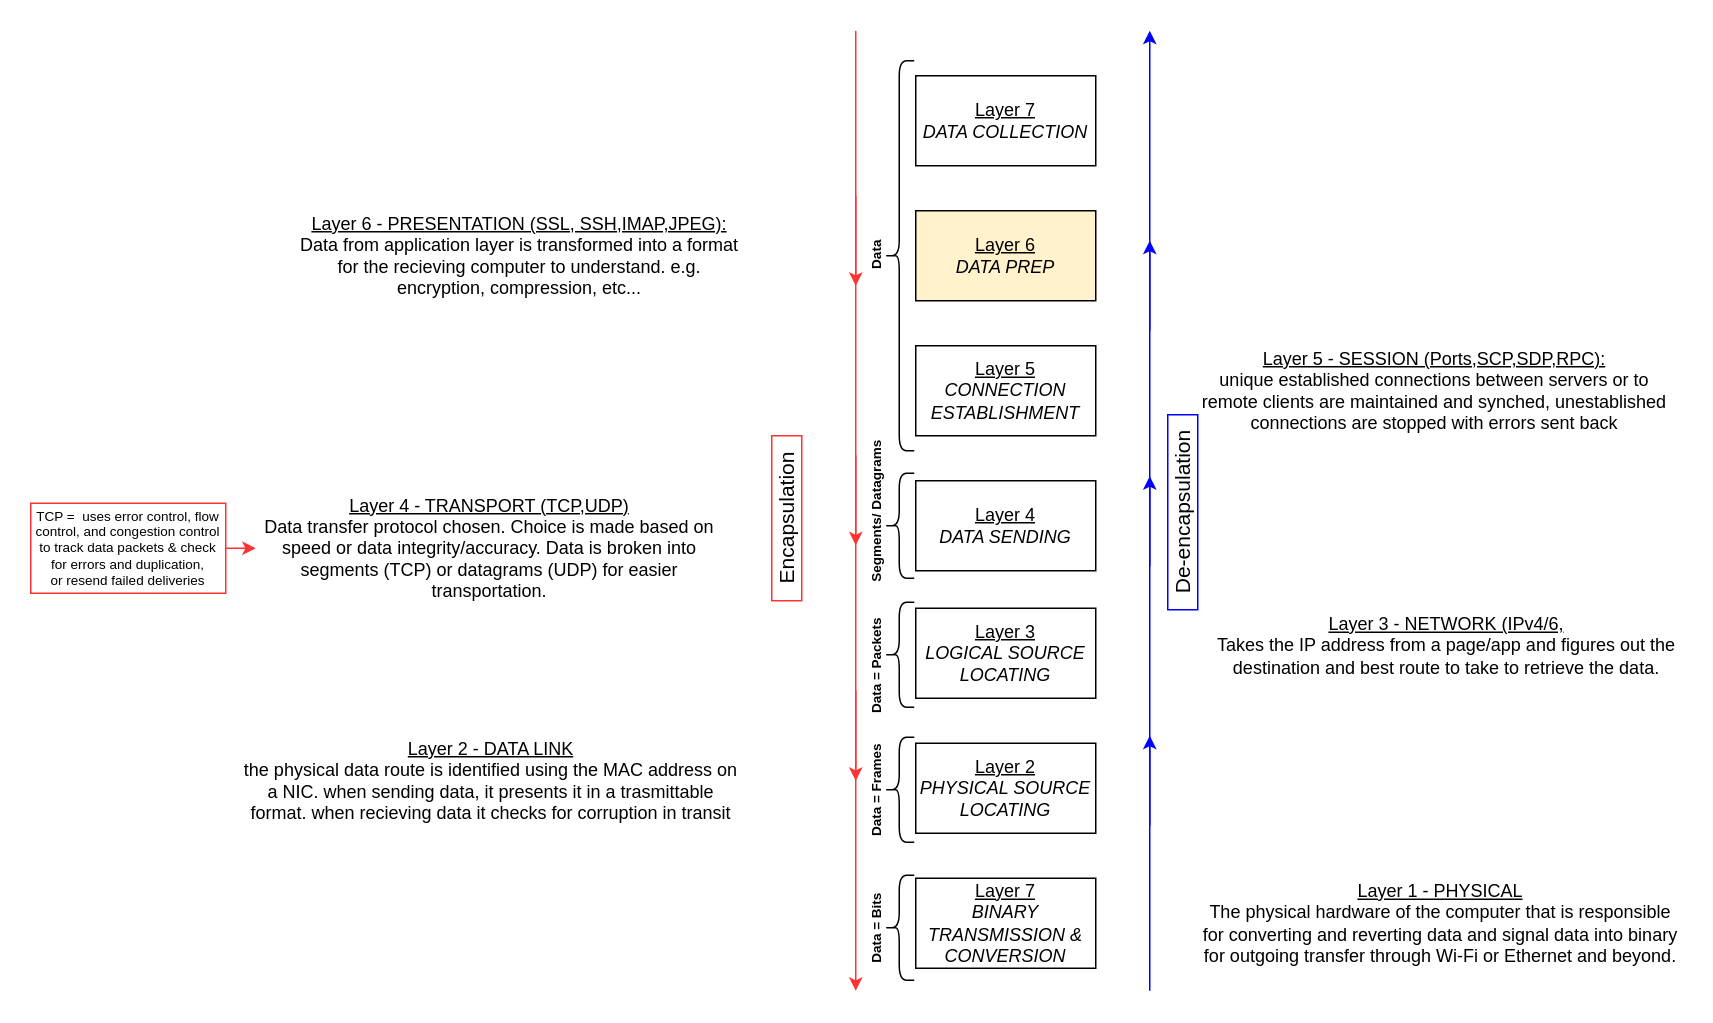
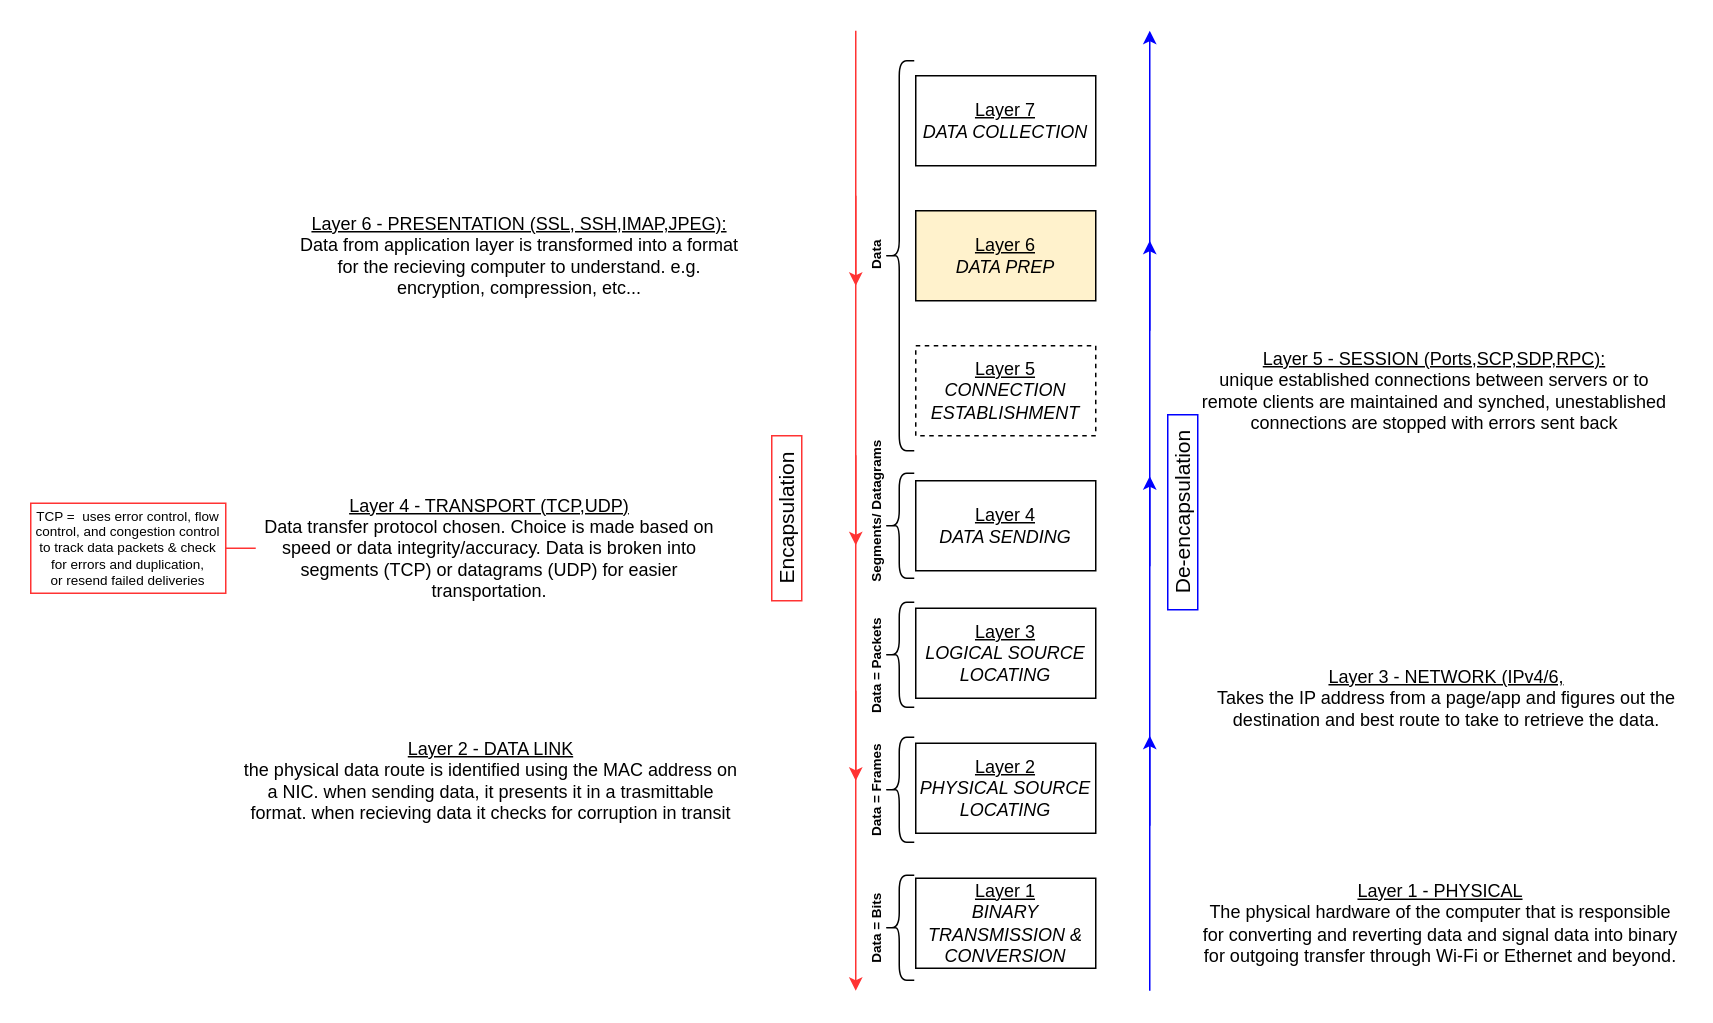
(1006, 391) -> (1006, 391)
(244, 548) -> (248, 548)
(1447, 646) -> (1447, 698)
(1006, 923) -> (1006, 923)
